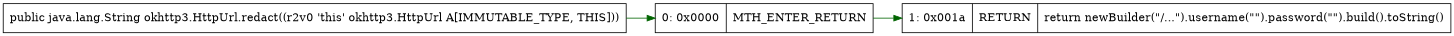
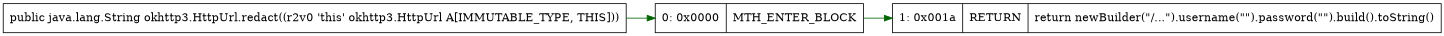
(800, 18) -> (795, 18)
